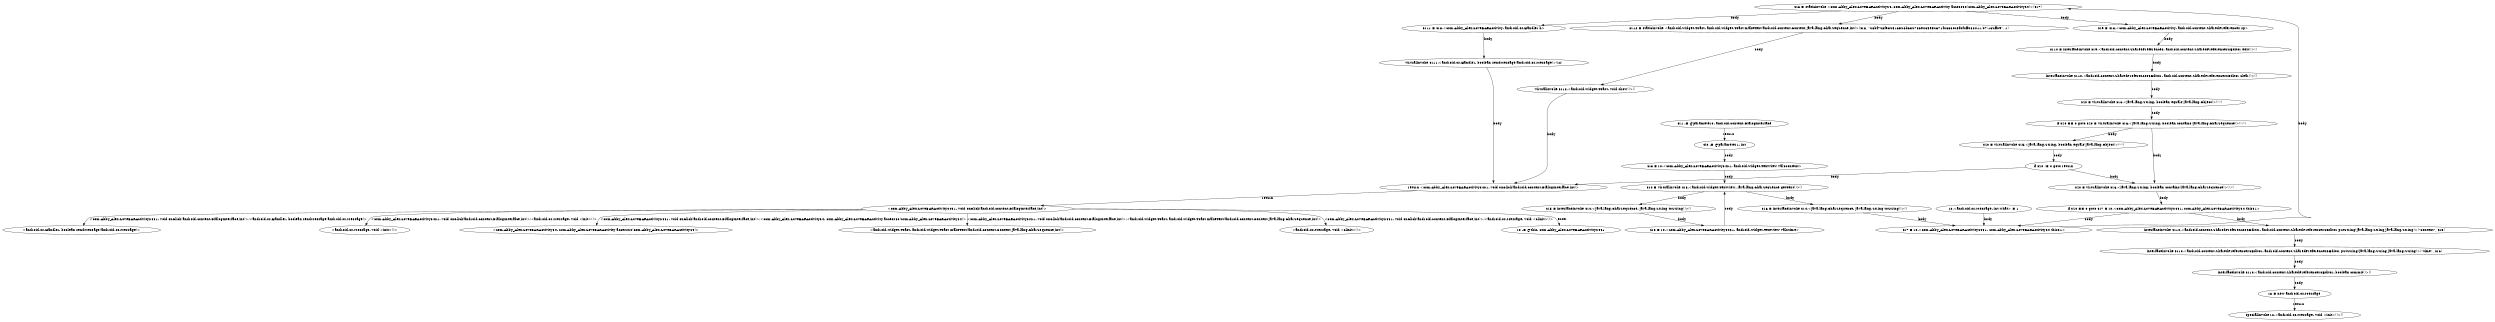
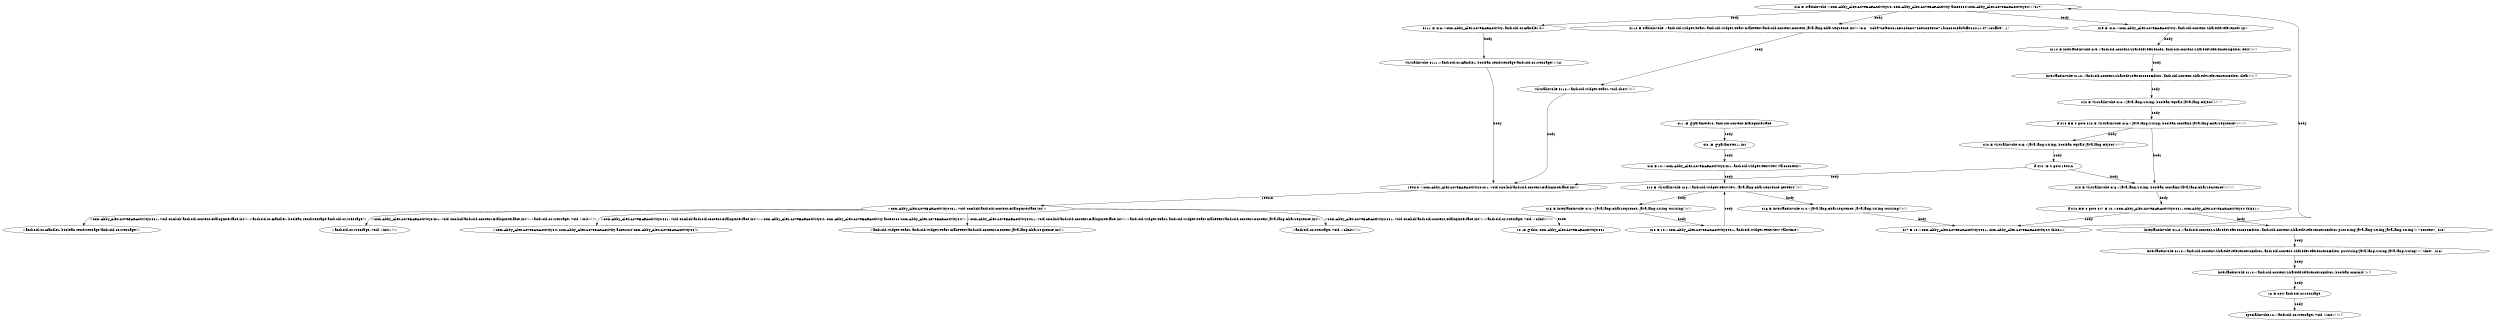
(1729, 134) -> (1729, 134)
(1984, 209) -> none
(2299, 304) -> (2299, 304)
